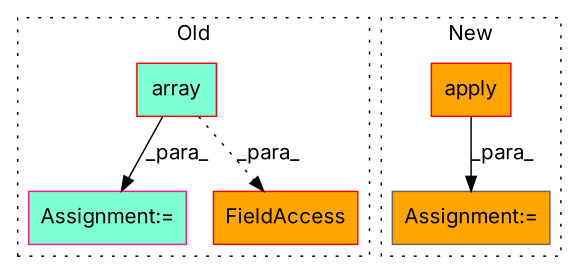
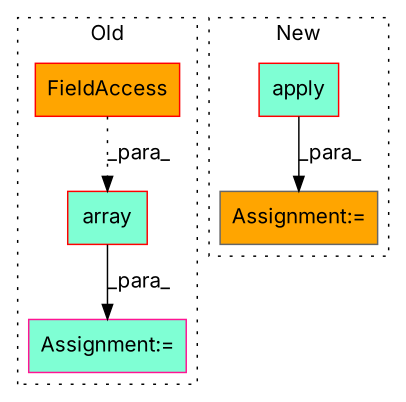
(471, 90) -> (299, 90)
(226, 148) -> (107, 146)
